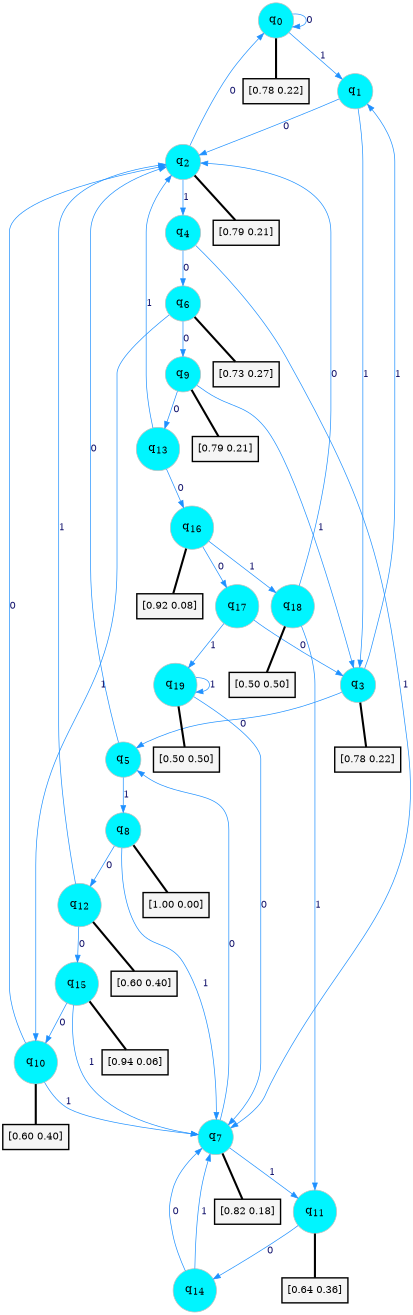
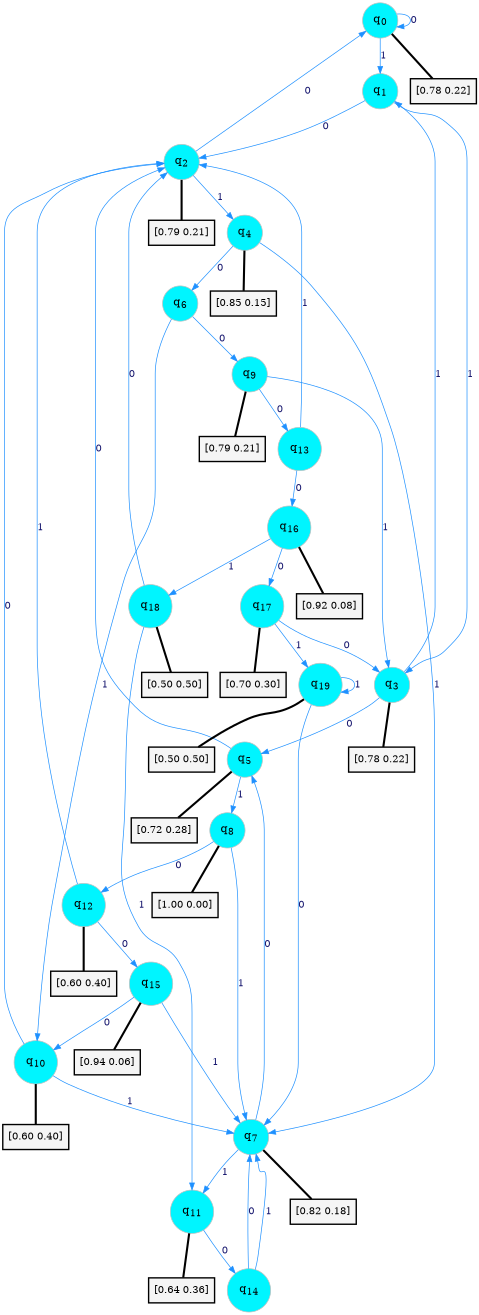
none -> (243, 304)
(246, 374) -> none
none -> (253, 685)
none -> (164, 830)
